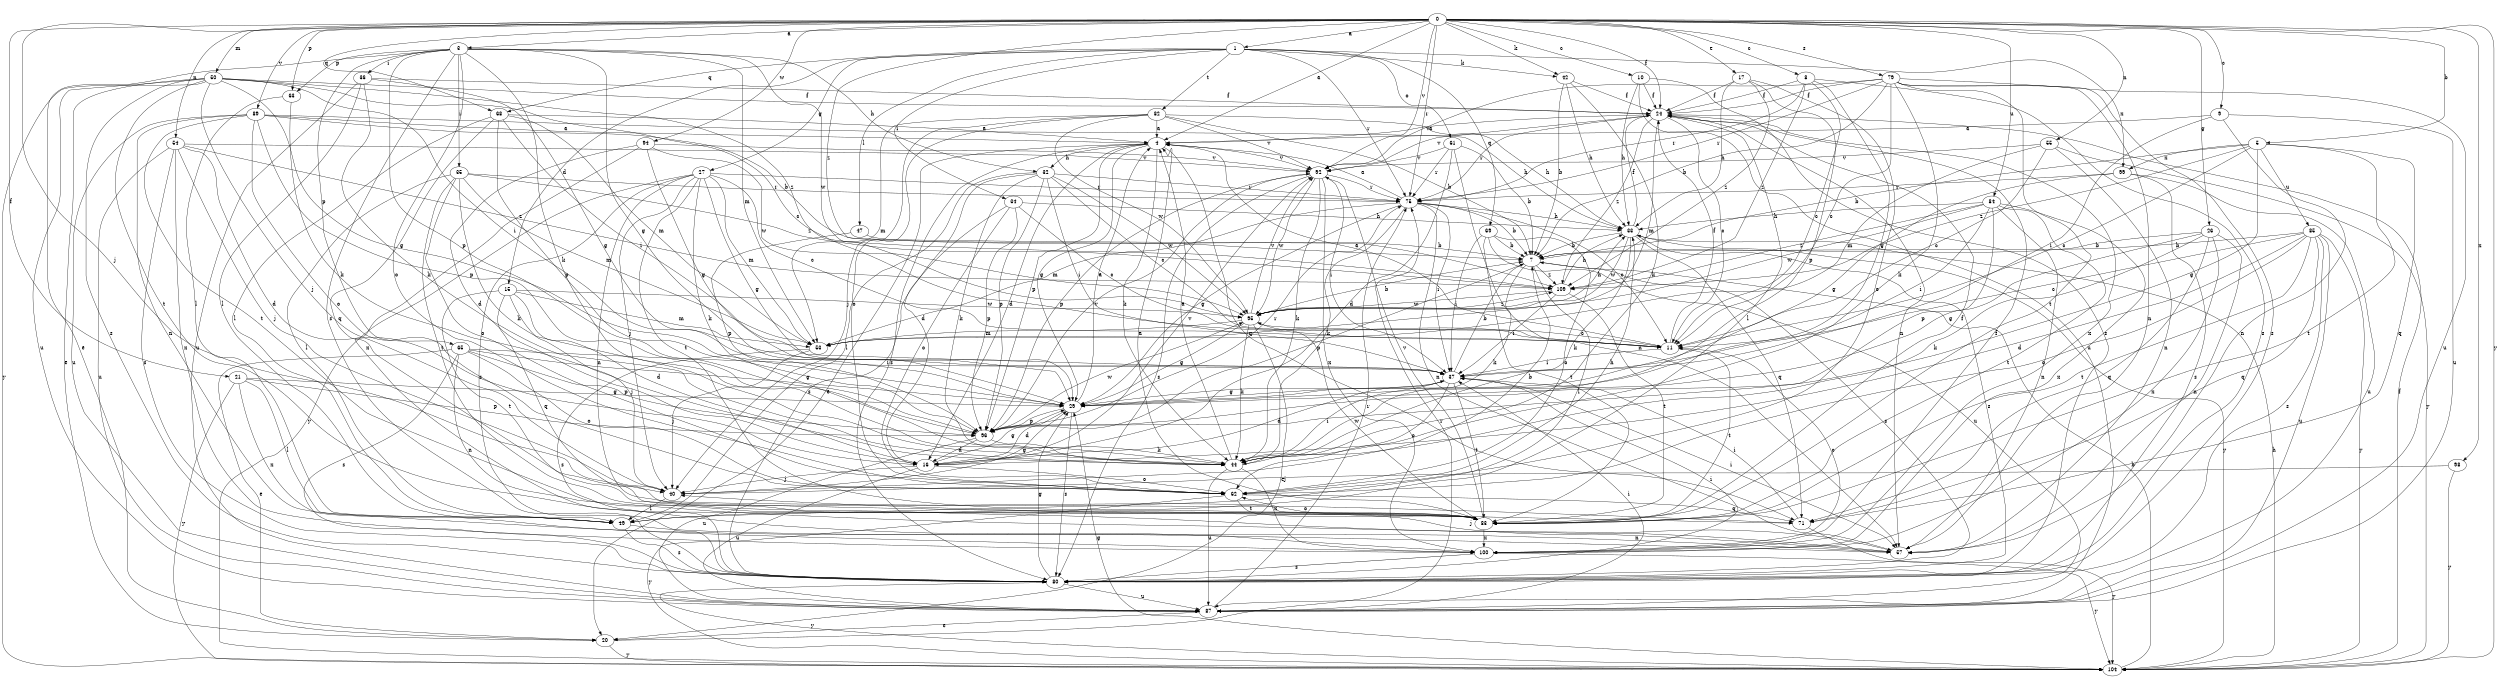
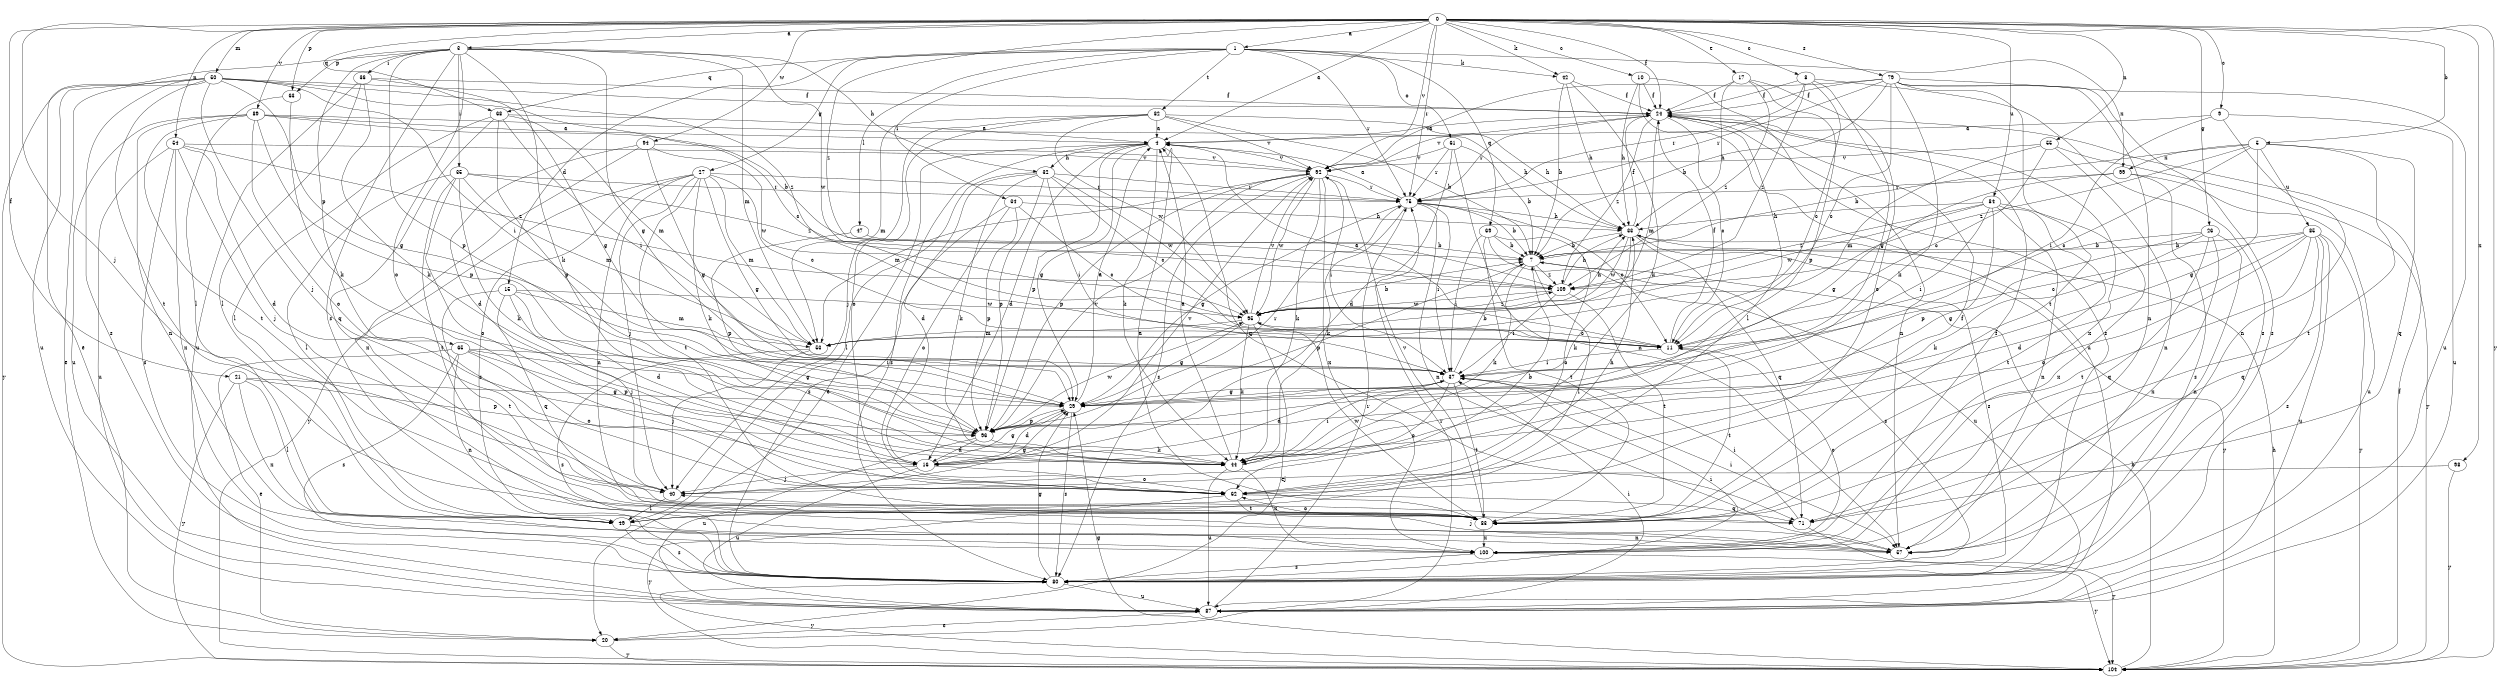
(1096, 258) -> (1039, 218)
